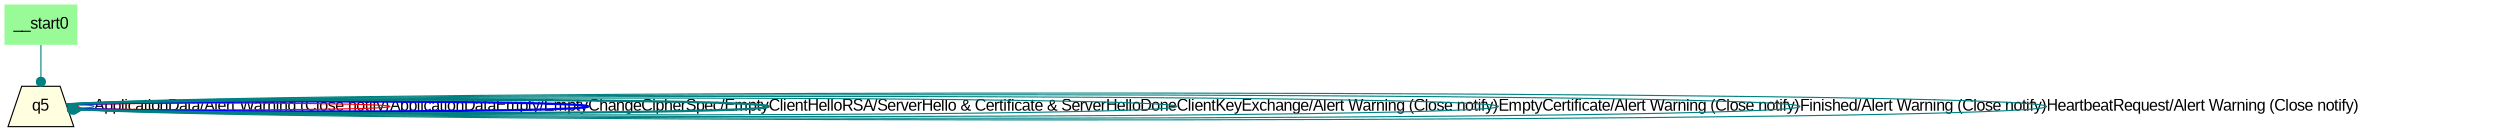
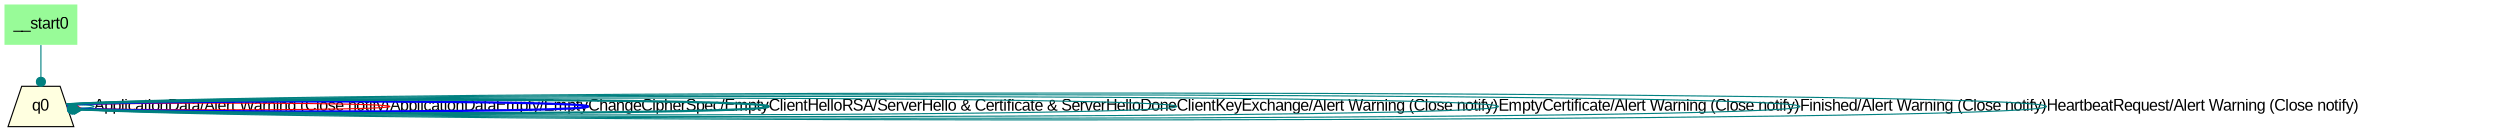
(41, 106) -> (41, 106)
